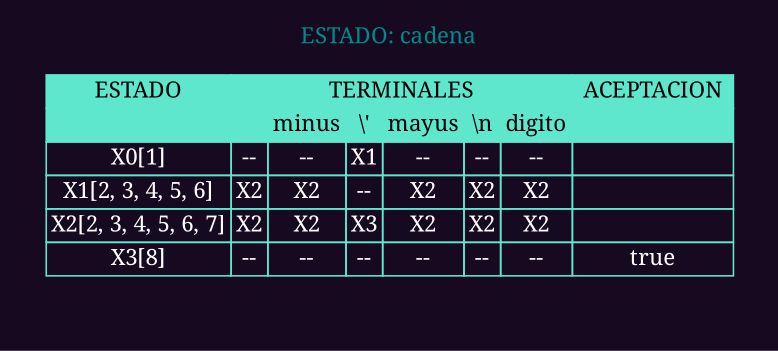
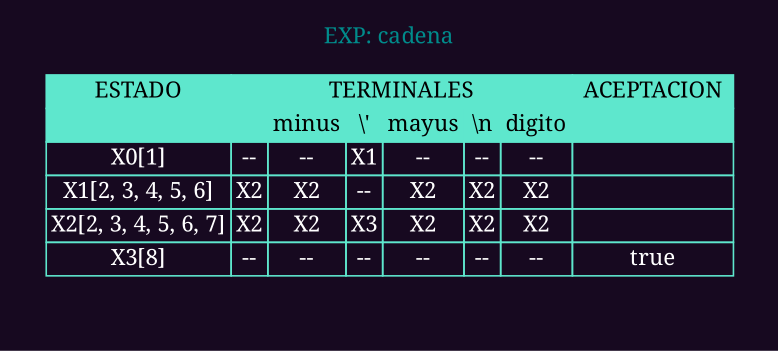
(389, 37) -> (389, 37)
